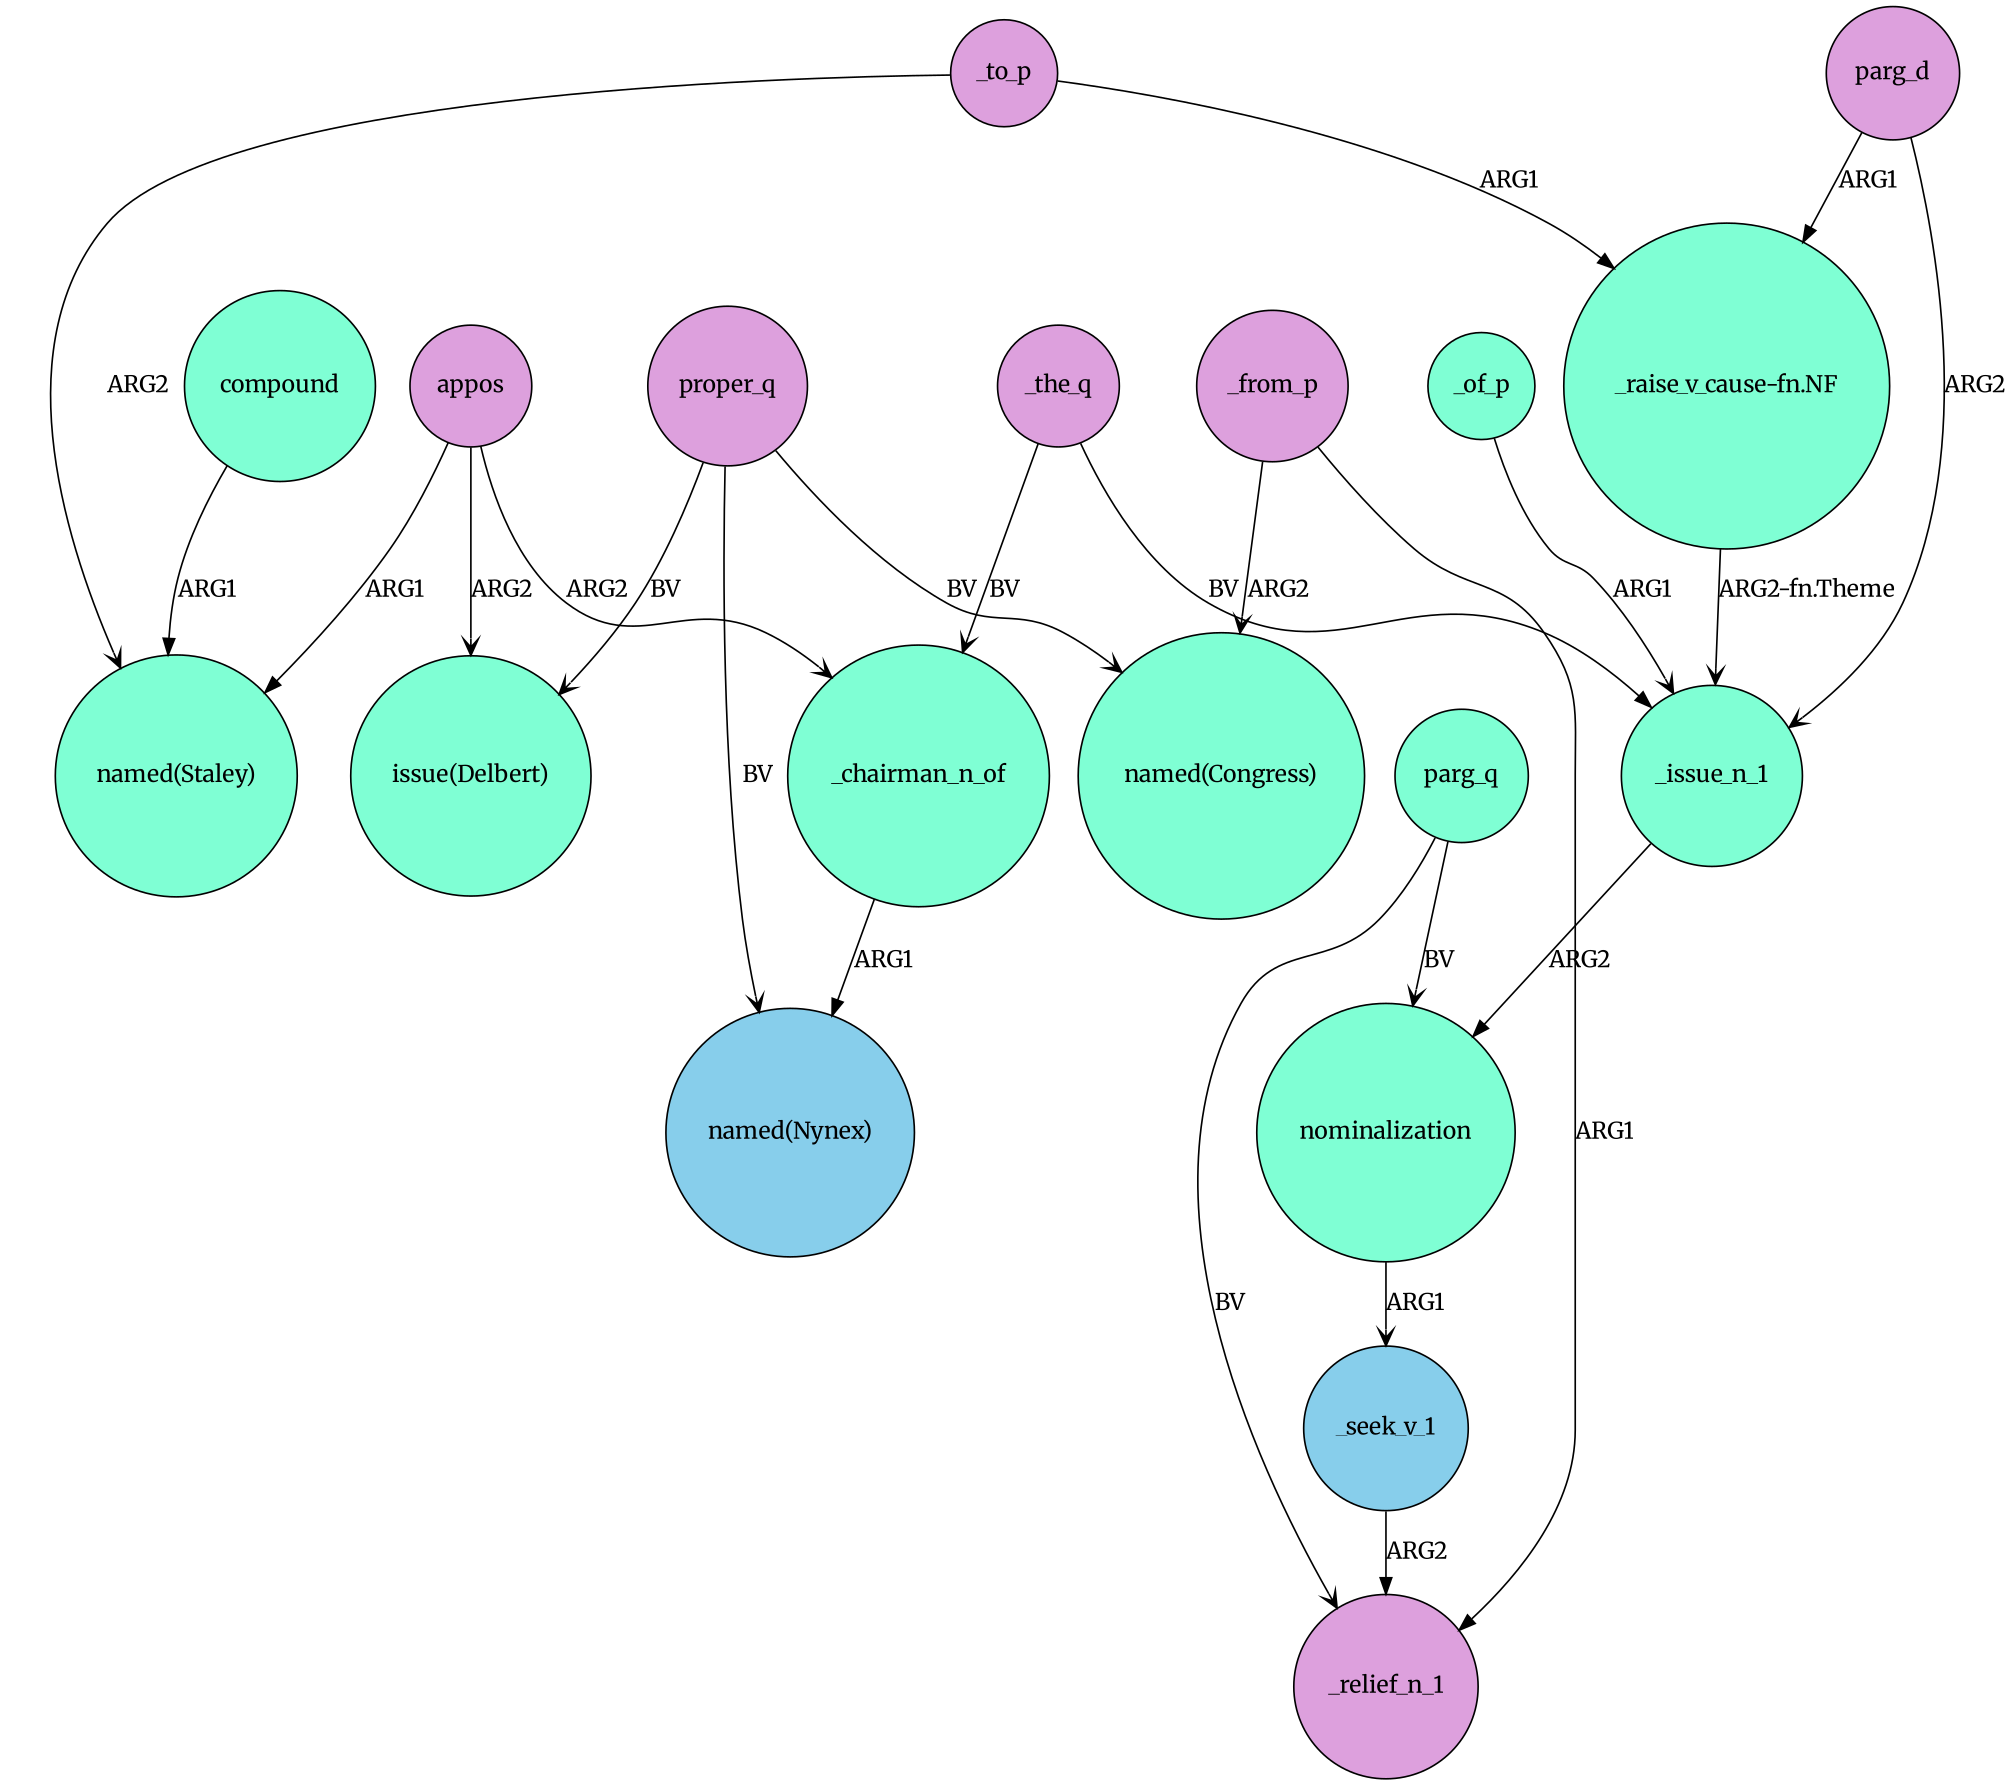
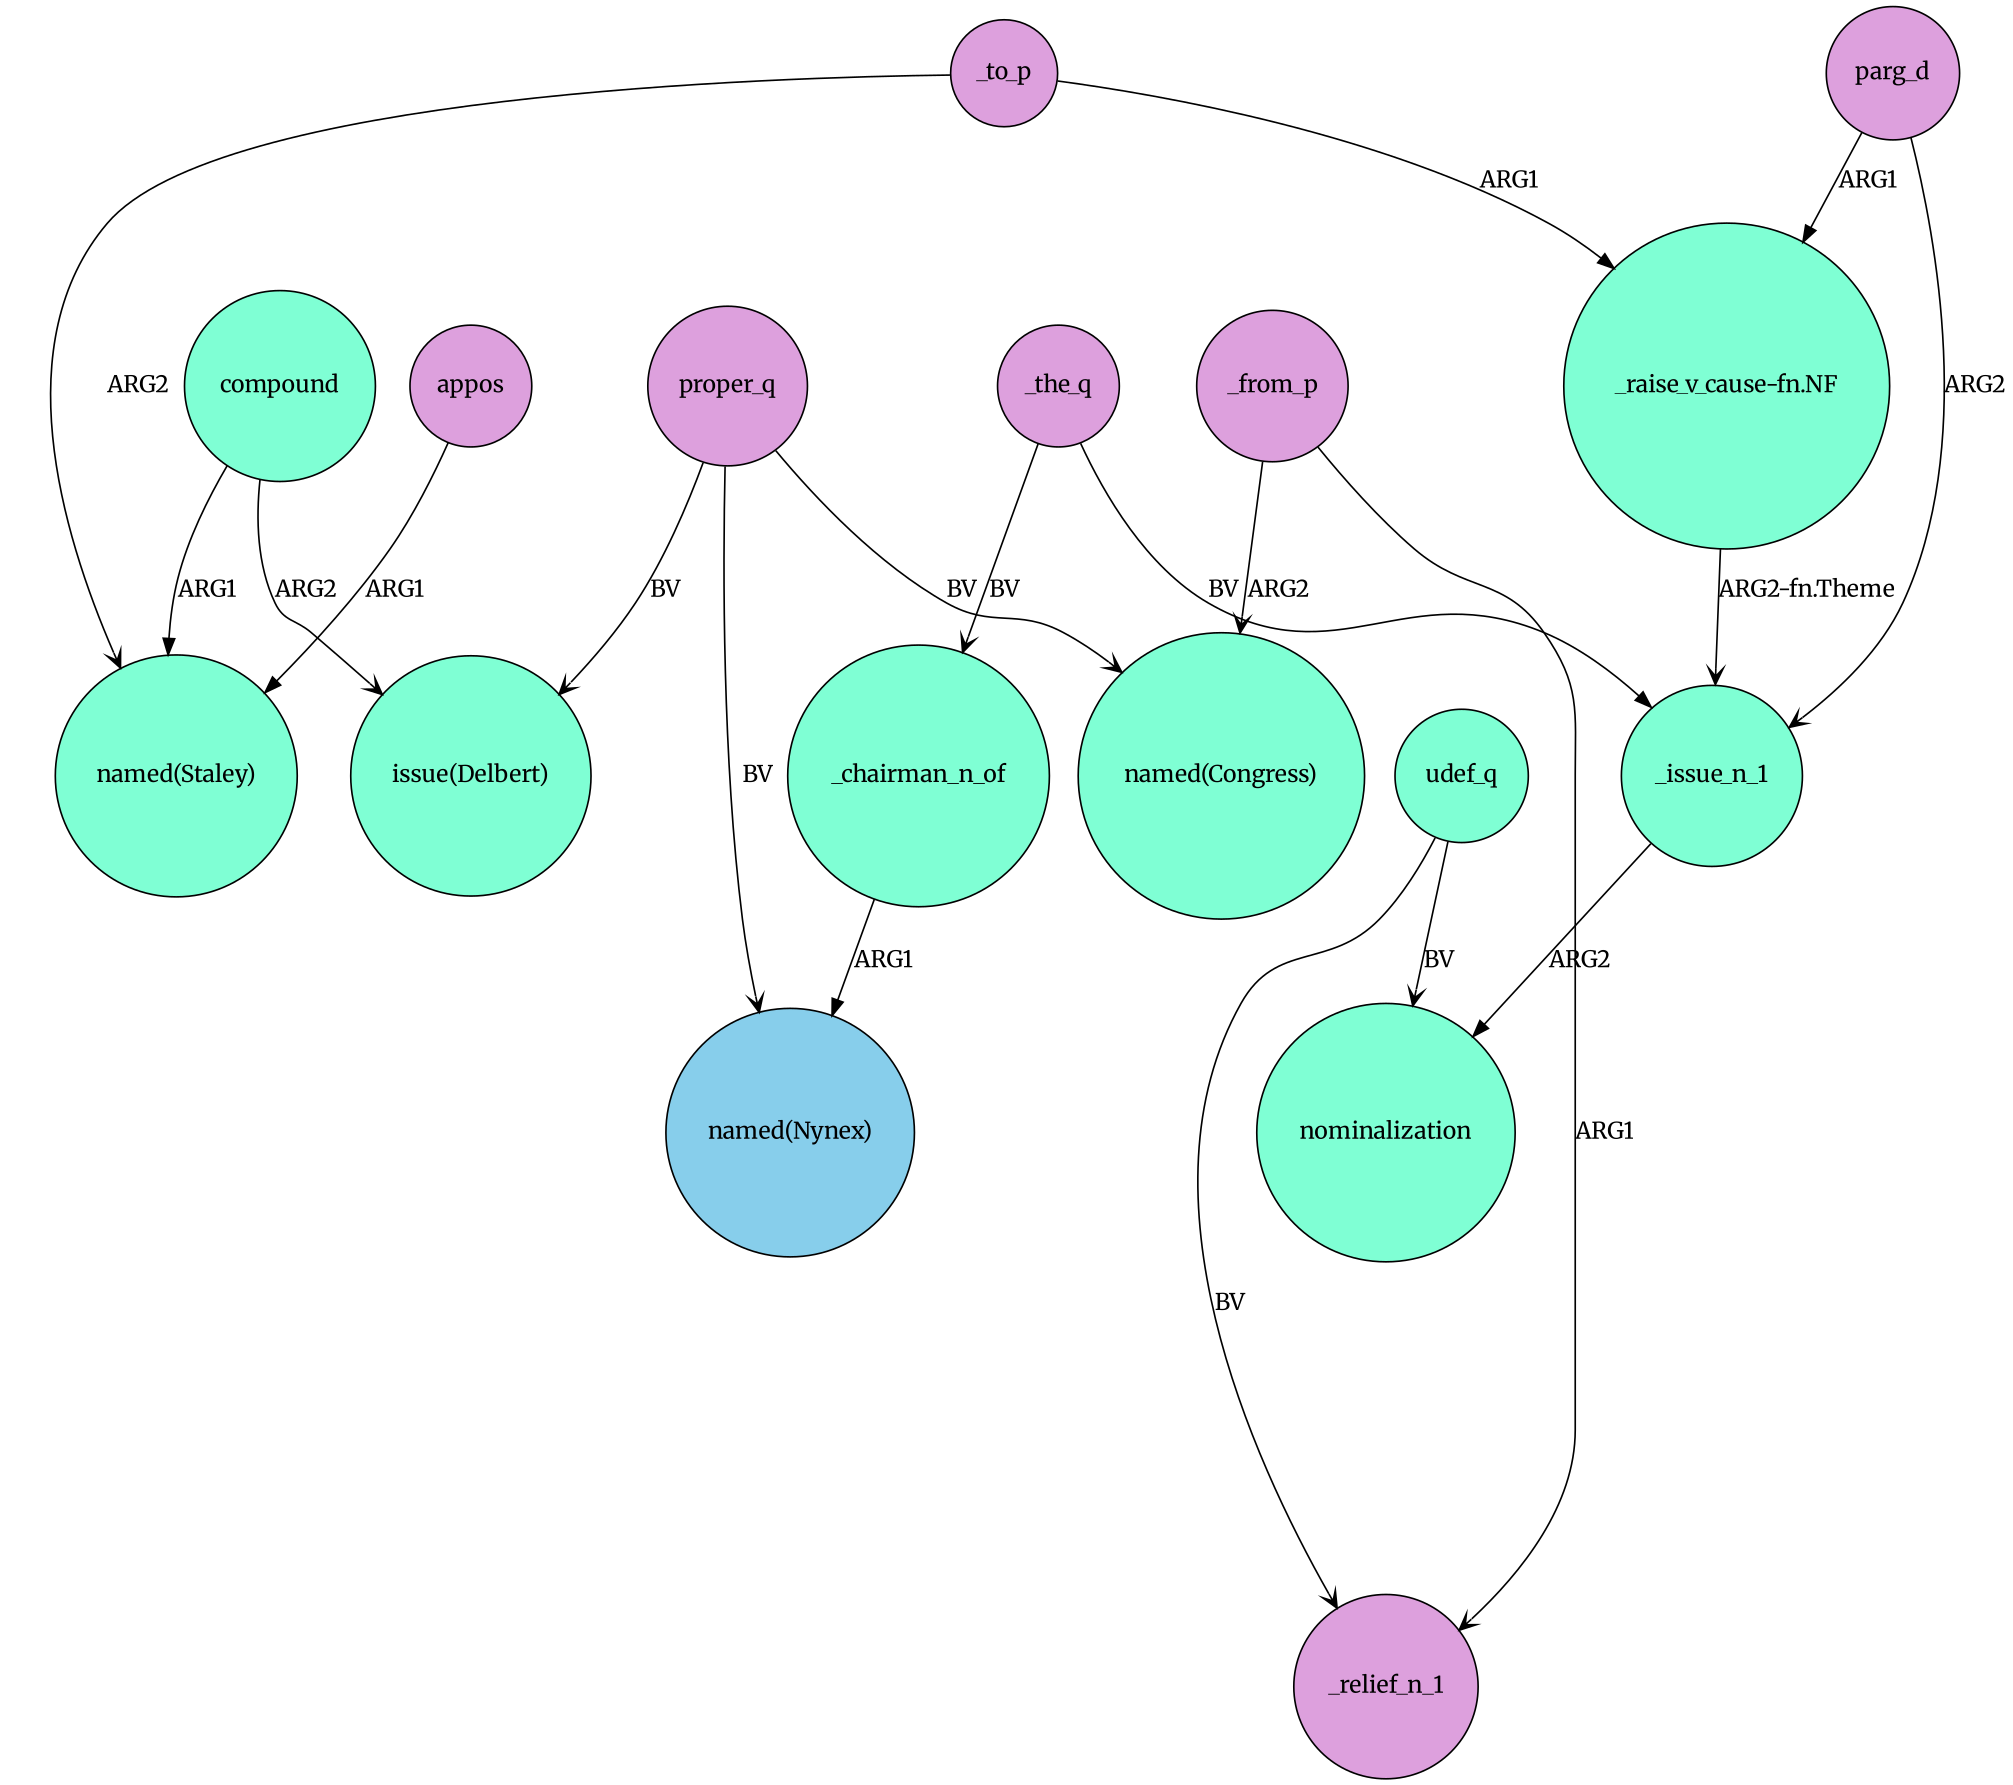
(1481, 386) -> none
(471, 543) -> (275, 603)
(606, 622) -> none
(1462, 776) -> (1462, 776)
(1575, 990) -> (1575, 990)
(1386, 1428) -> none
